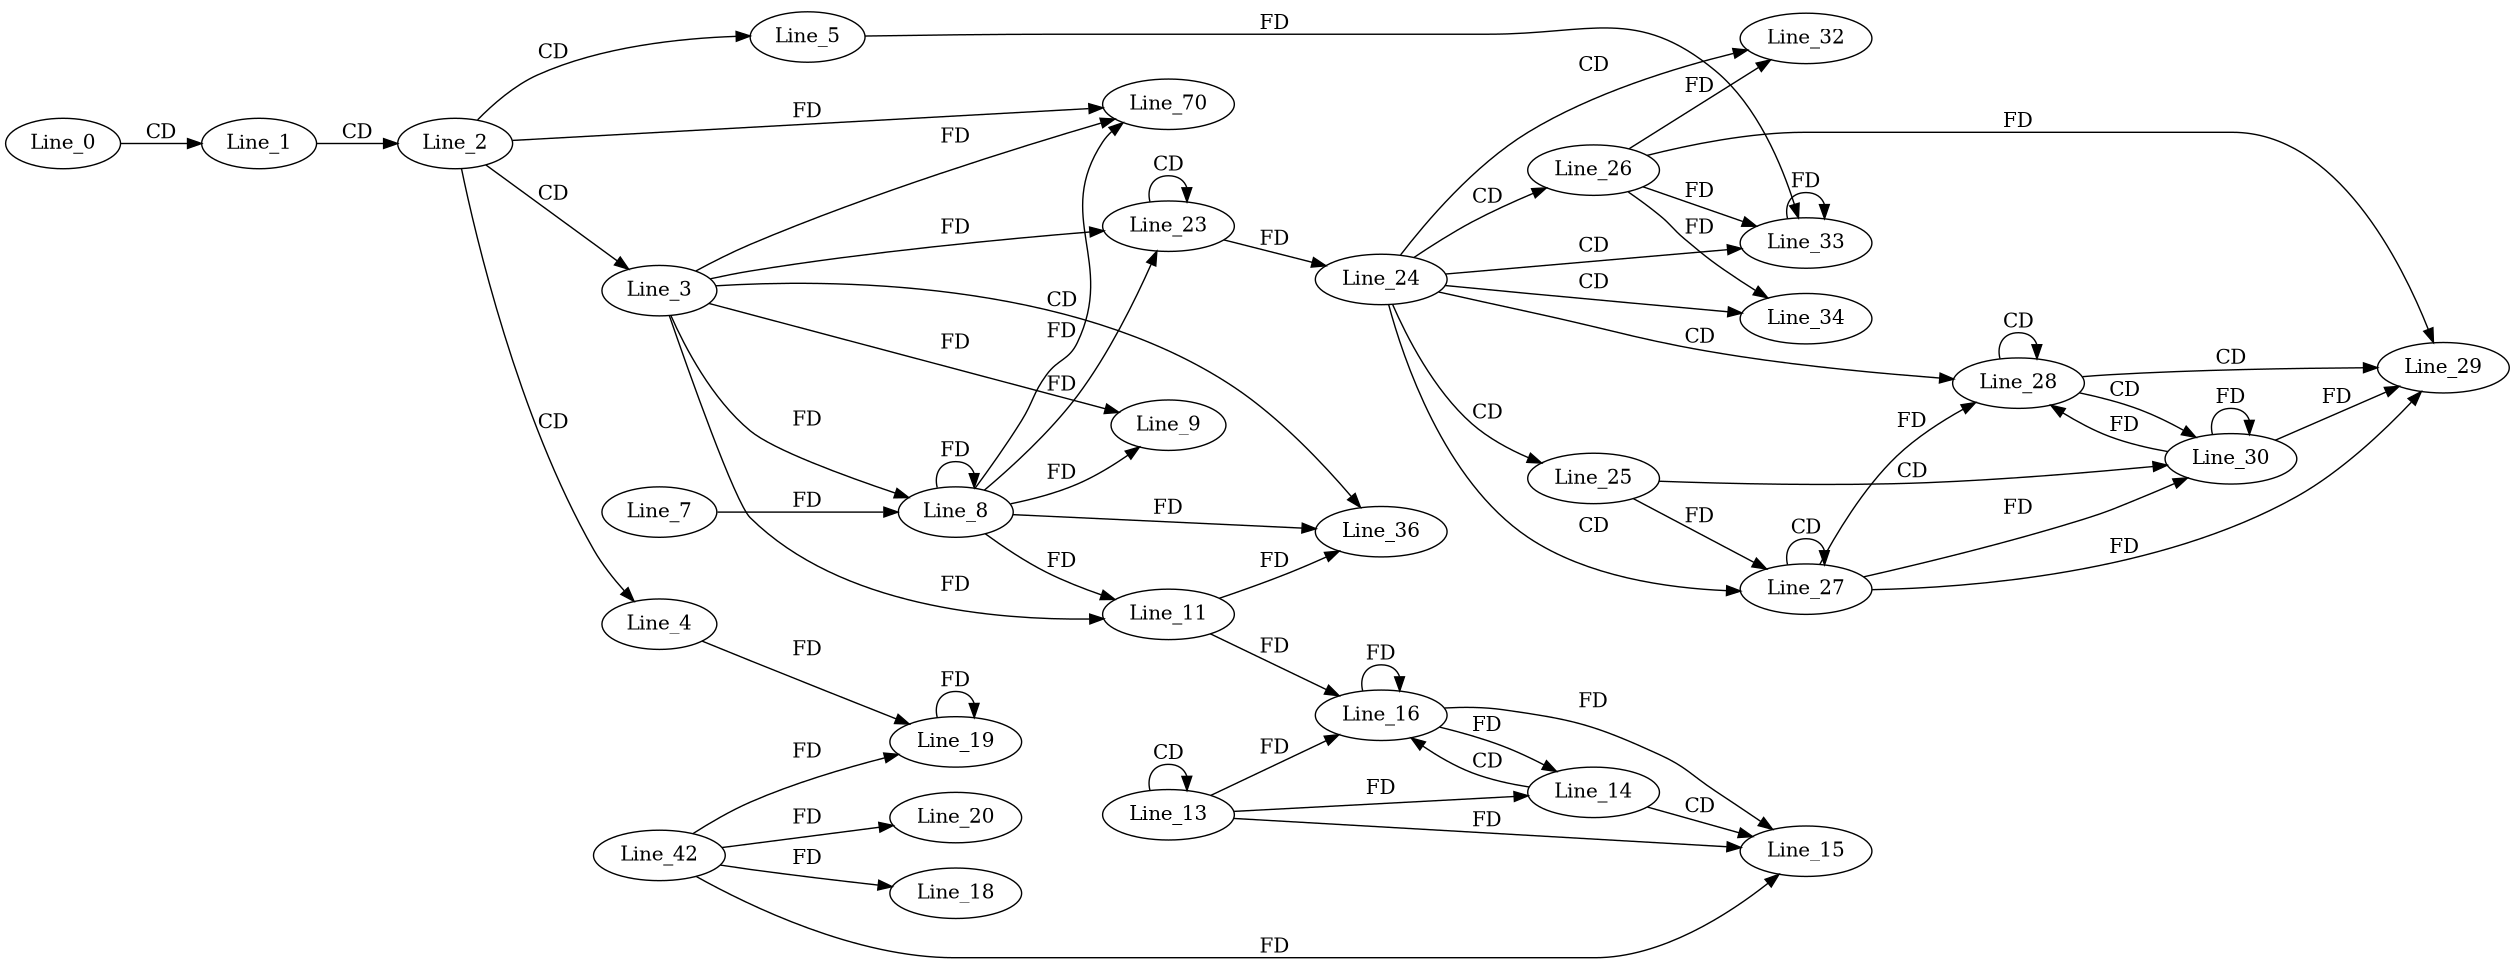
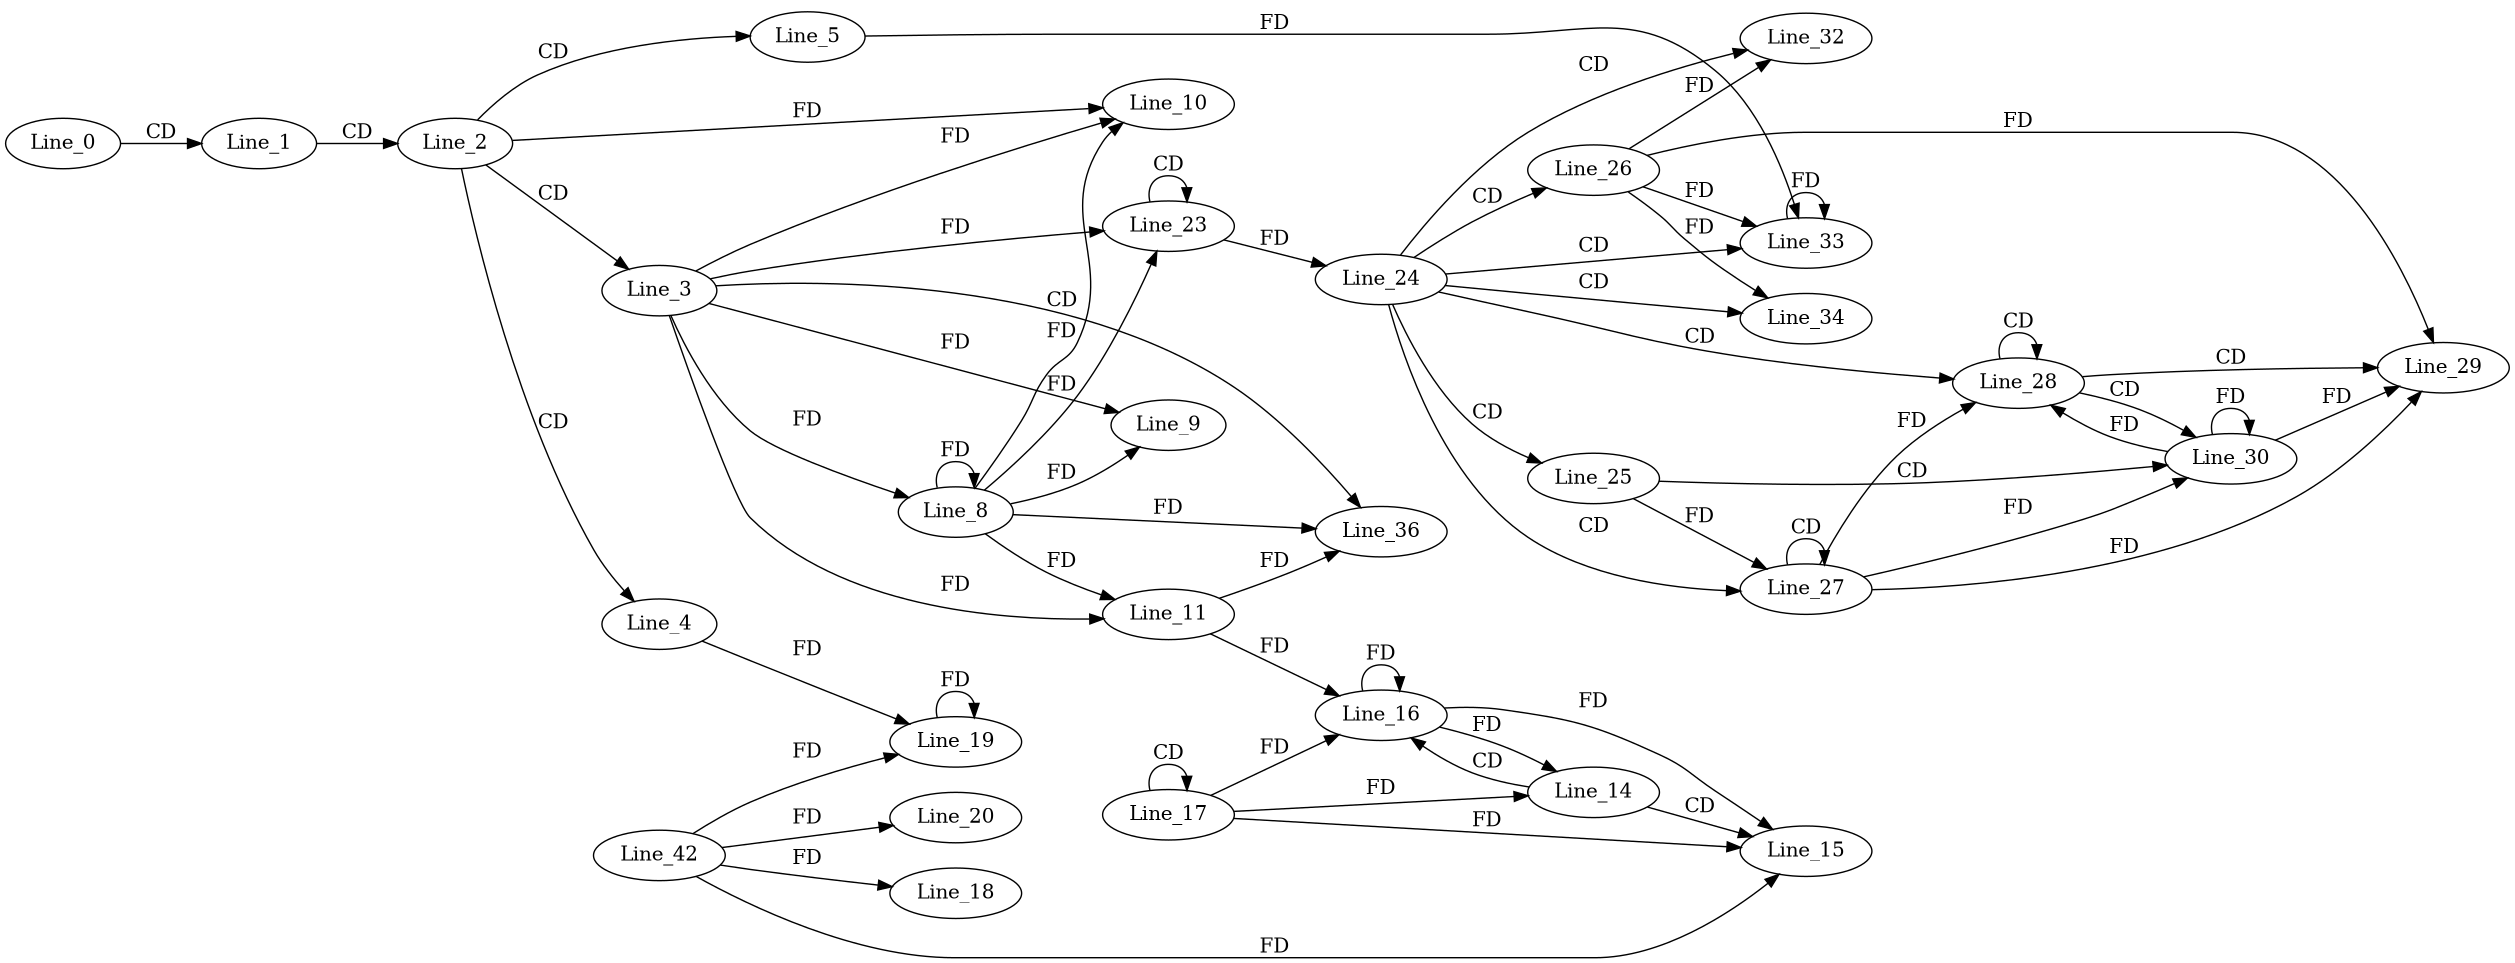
(1168, 104) -> (1168, 104)
(659, 512) -> none
(1168, 815) -> (1168, 815)
